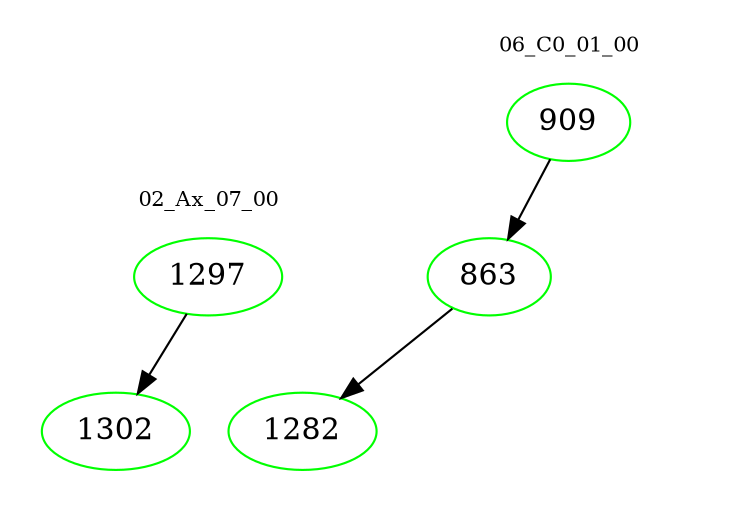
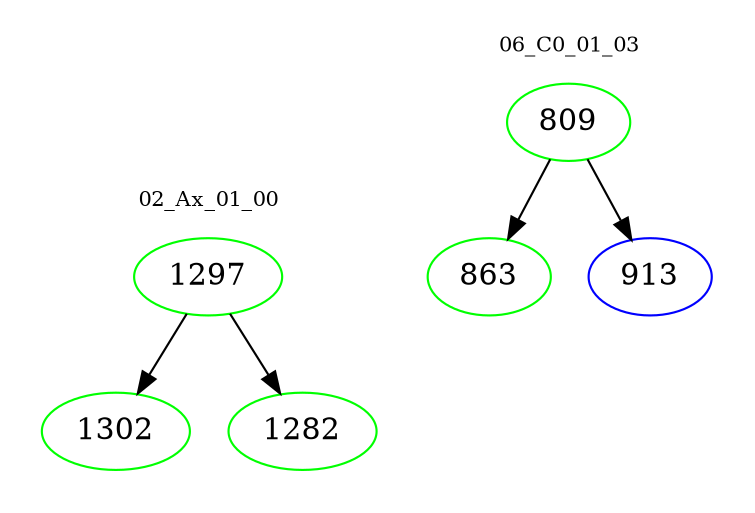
(570, 46) -> (570, 46)
(569, 122) -> (569, 122)
(209, 201) -> (209, 201)
none -> (650, 277)
(405, 346) -> (249, 344)
